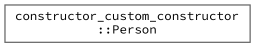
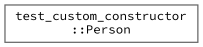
(128, 24) -> (101, 24)
